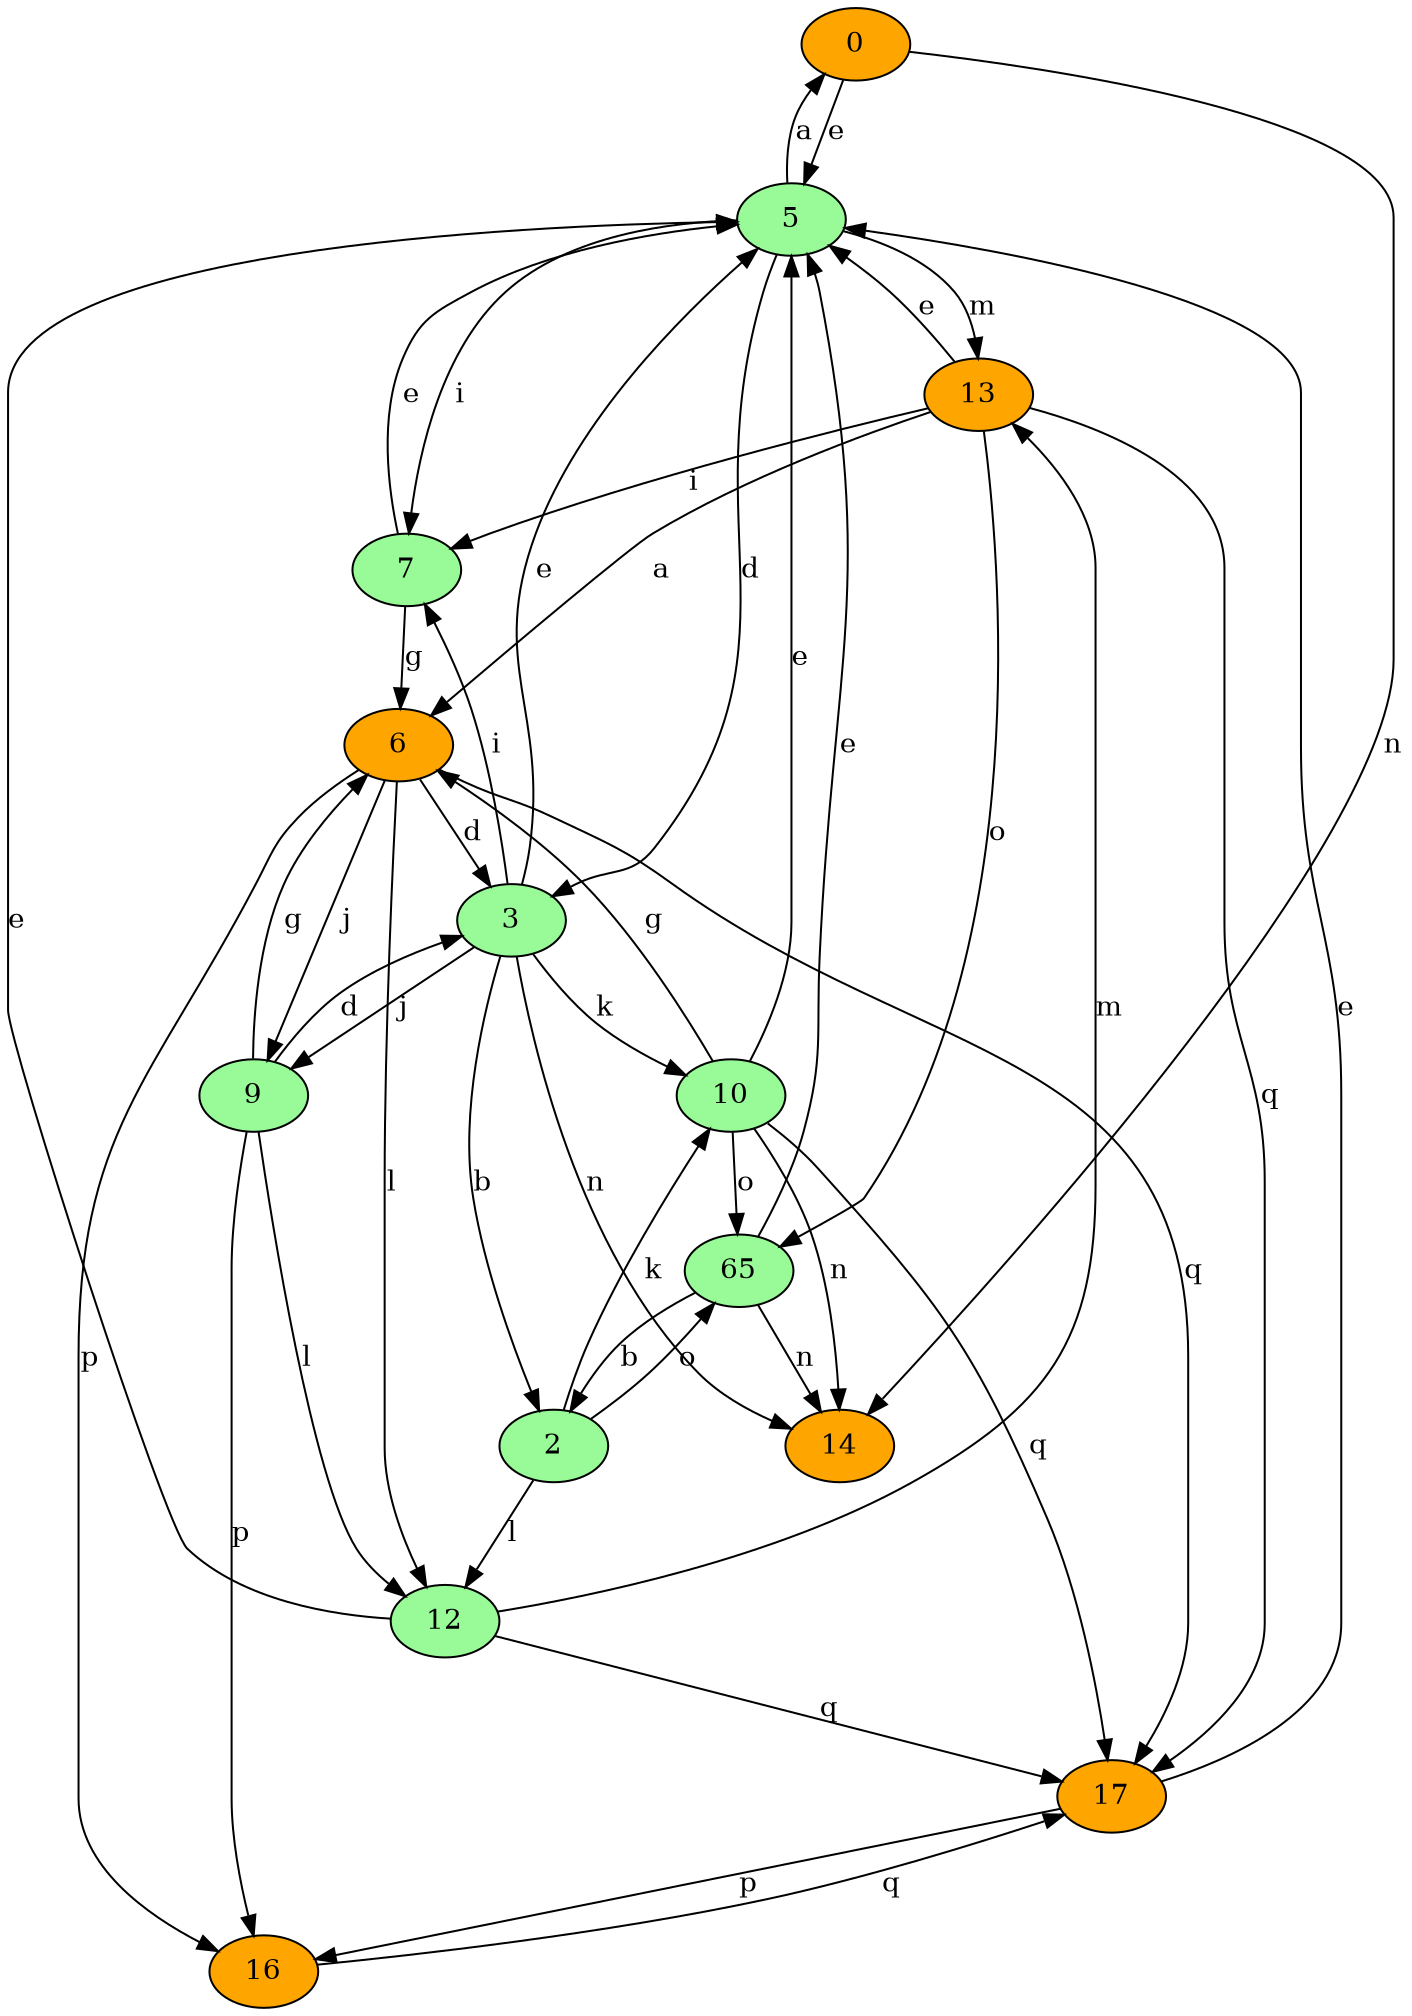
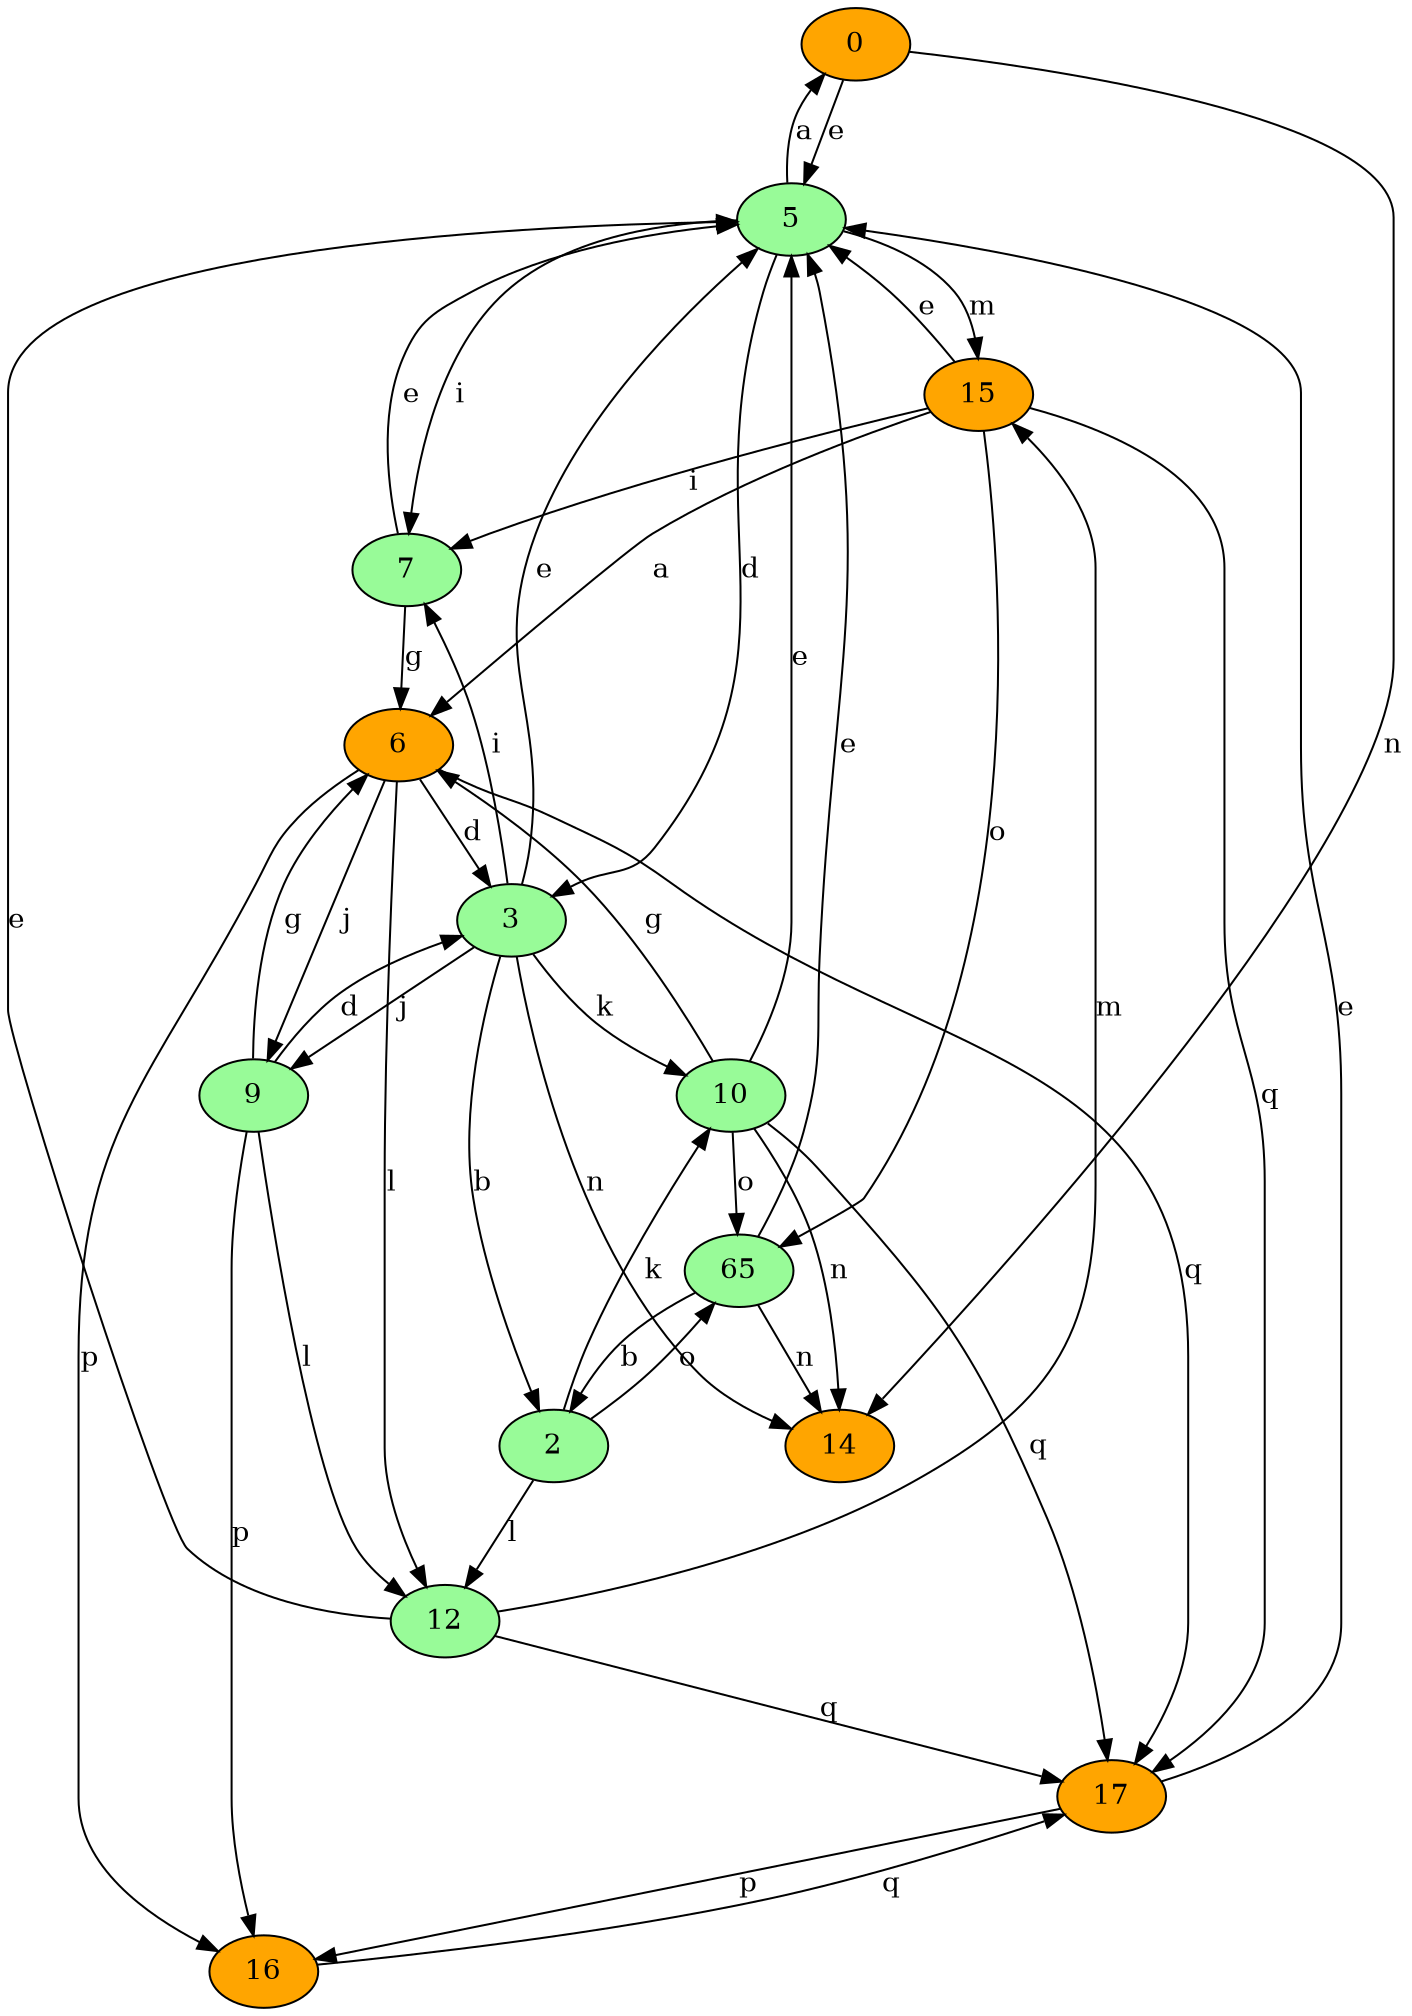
(979, 395) -> (979, 395)
